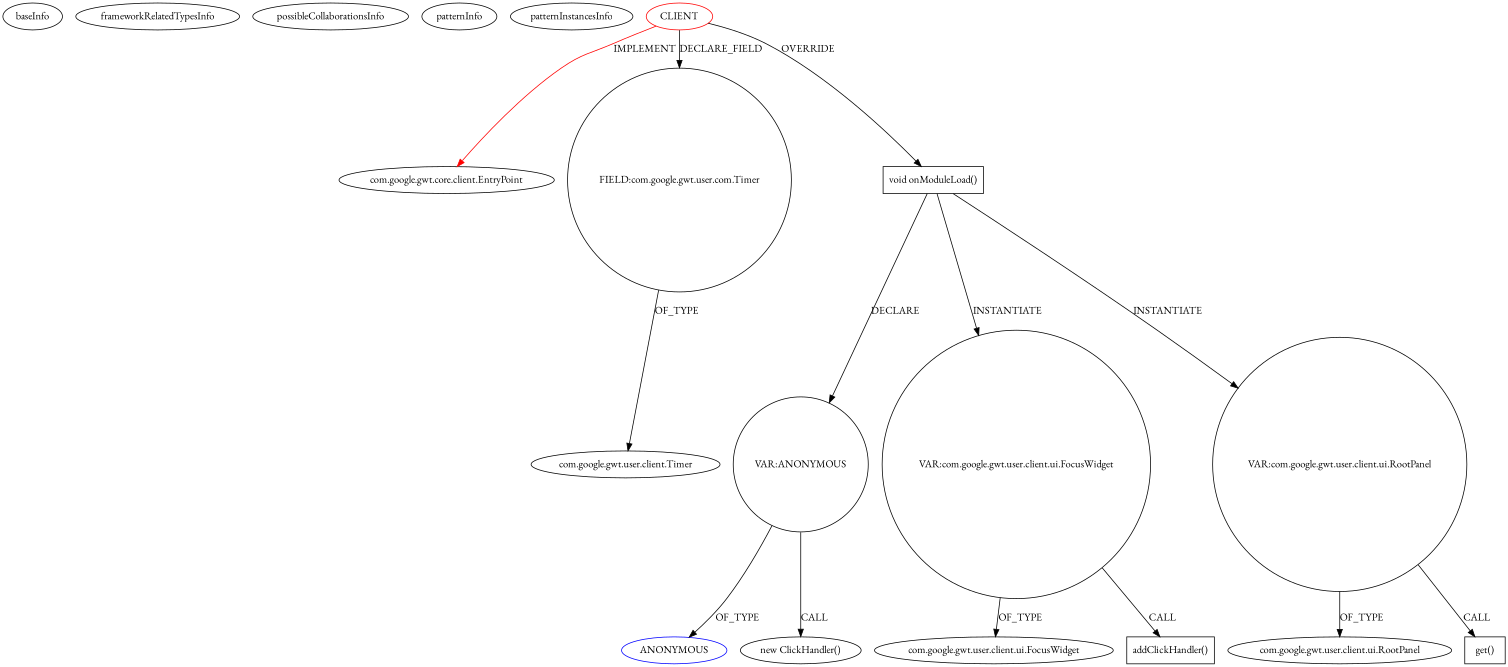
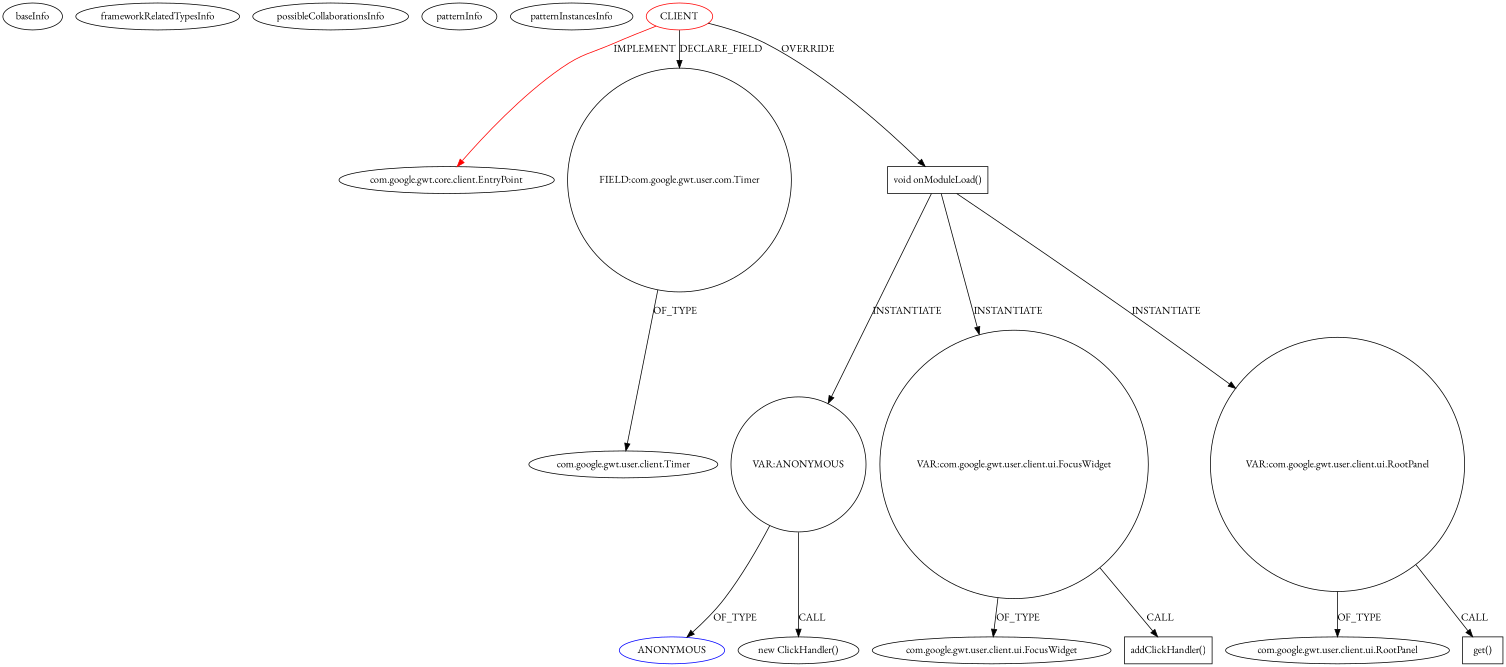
(895, 311) -> (907, 311)
